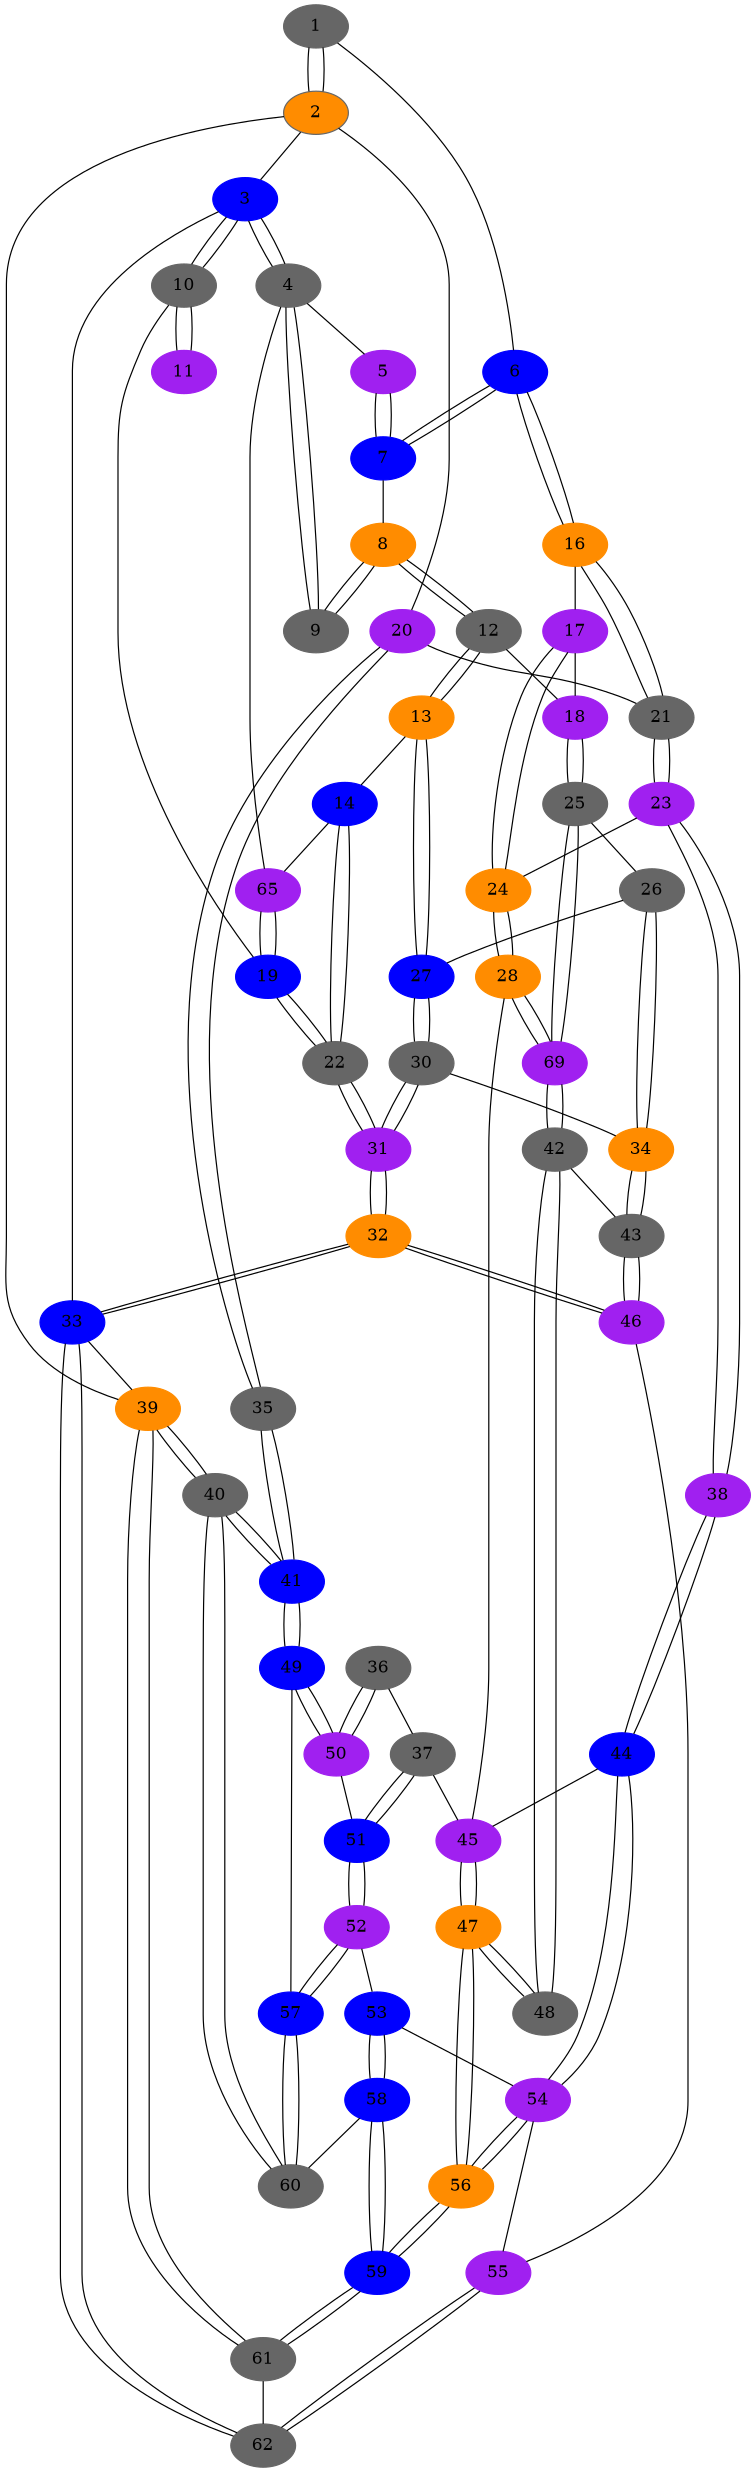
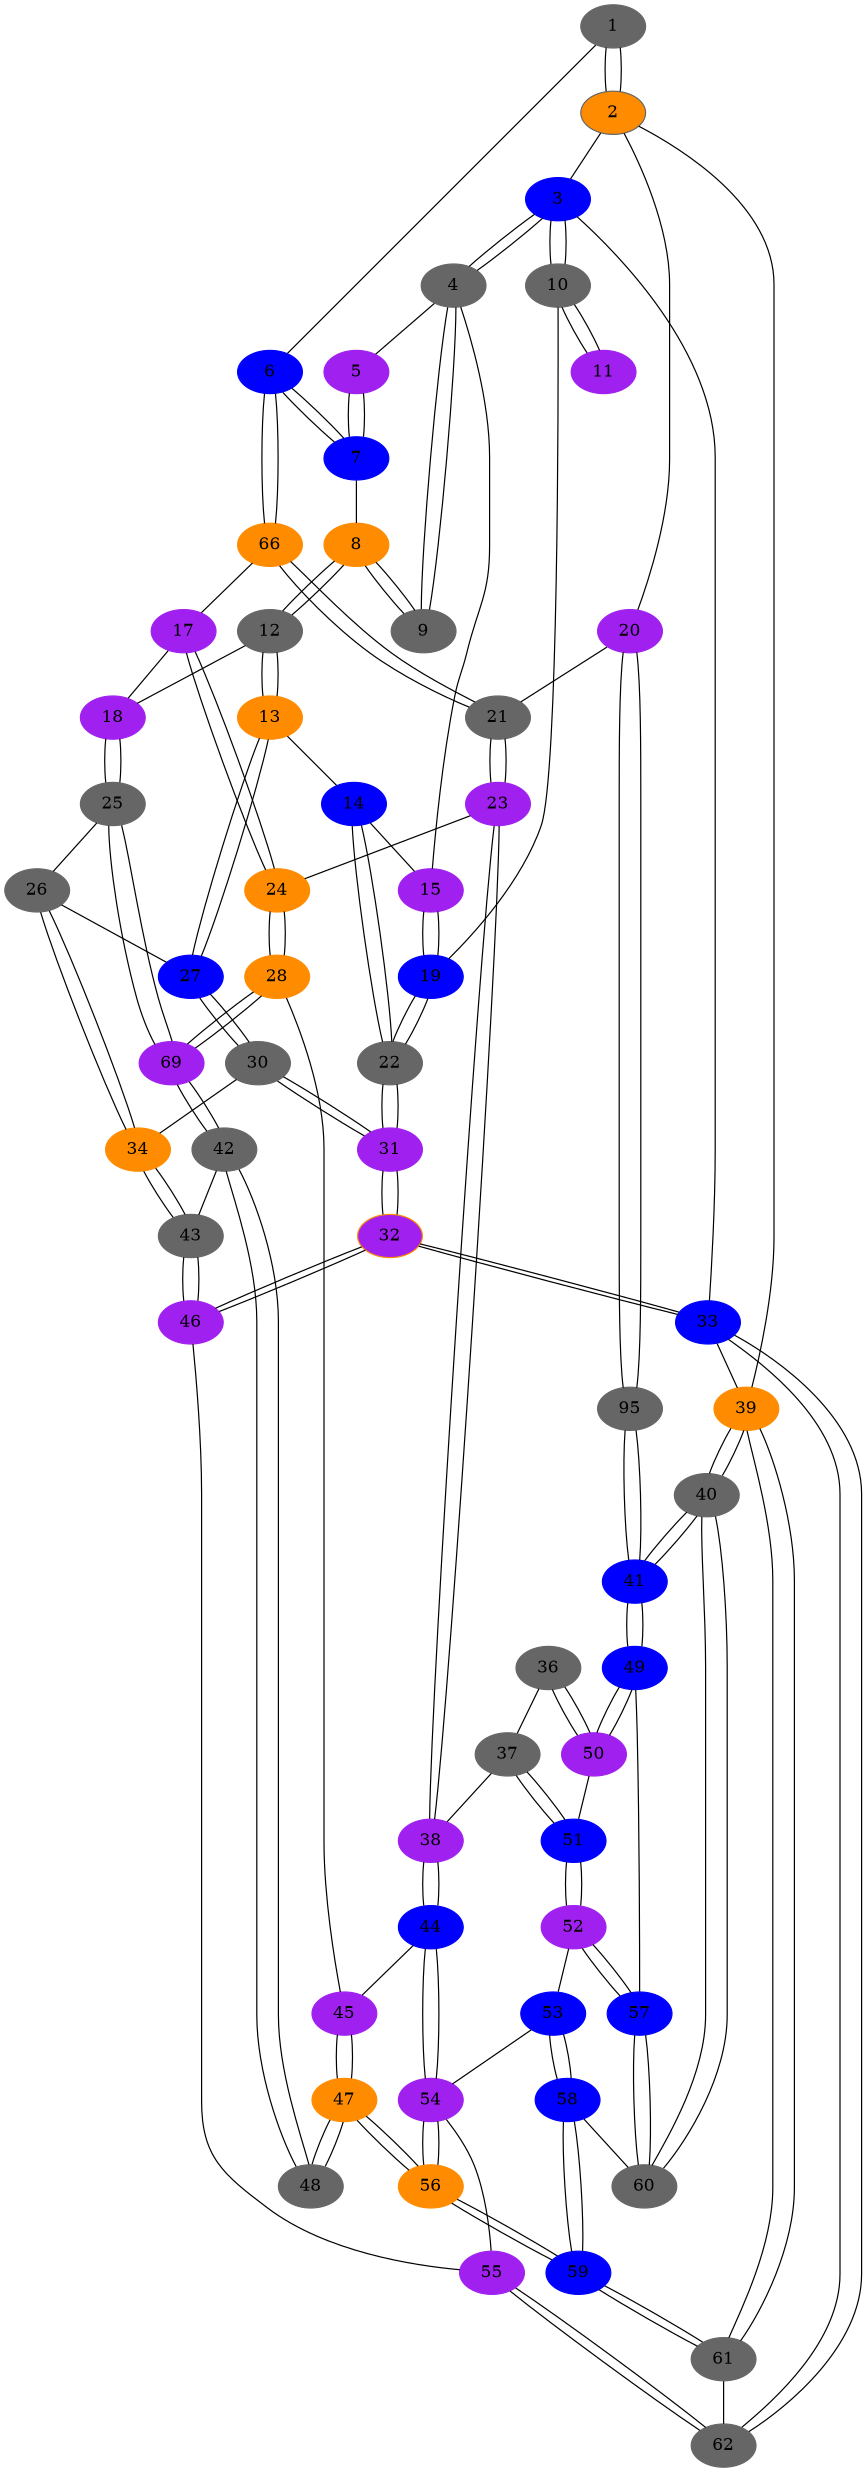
(575, 545) -> (270, 545)
(268, 890) -> (431, 890)
(378, 1236) -> (390, 1236)
(263, 1409) -> (630, 1409)
(446, 1798) -> (469, 1798)
